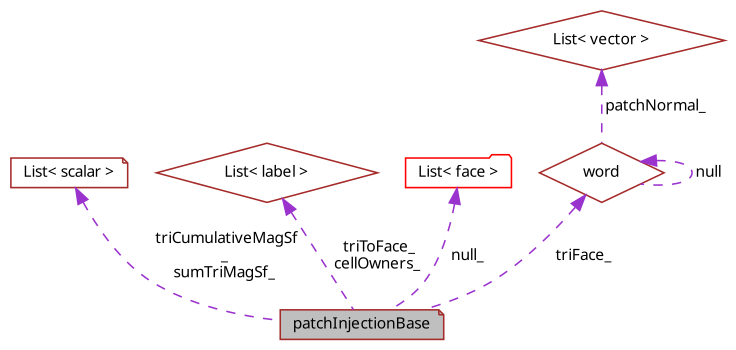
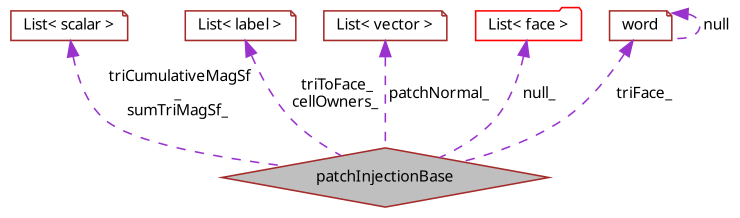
(602, 40) -> (385, 26)
(602, 114) -> (385, 102)
(267, 173) -> (241, 26)
(602, 173) -> (641, 26)
(362, 325) -> (385, 177)
